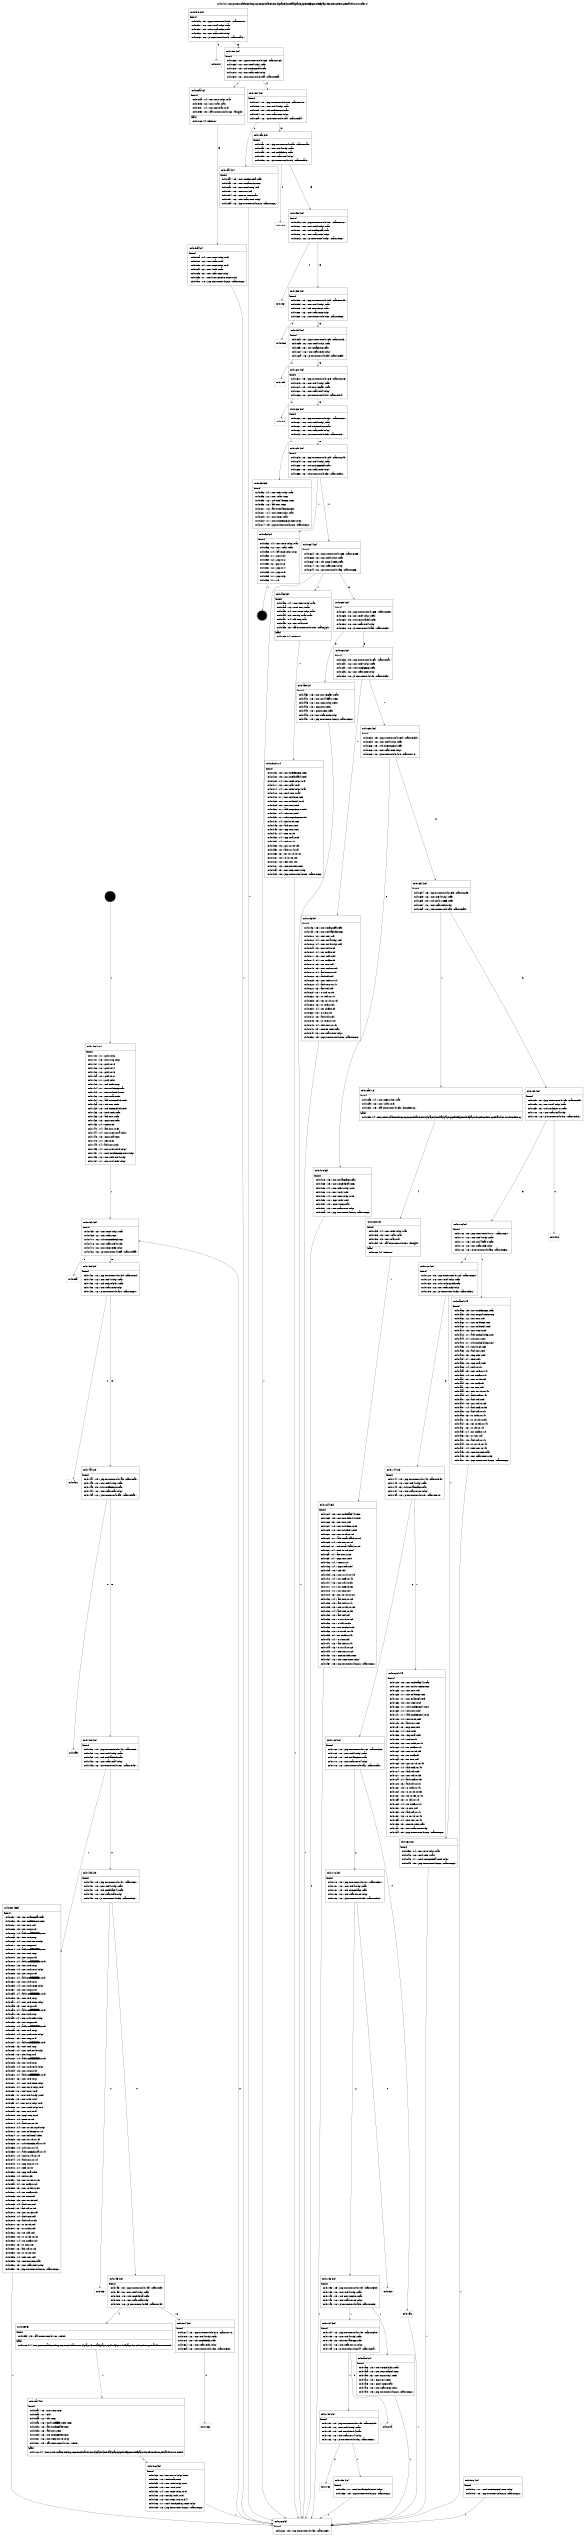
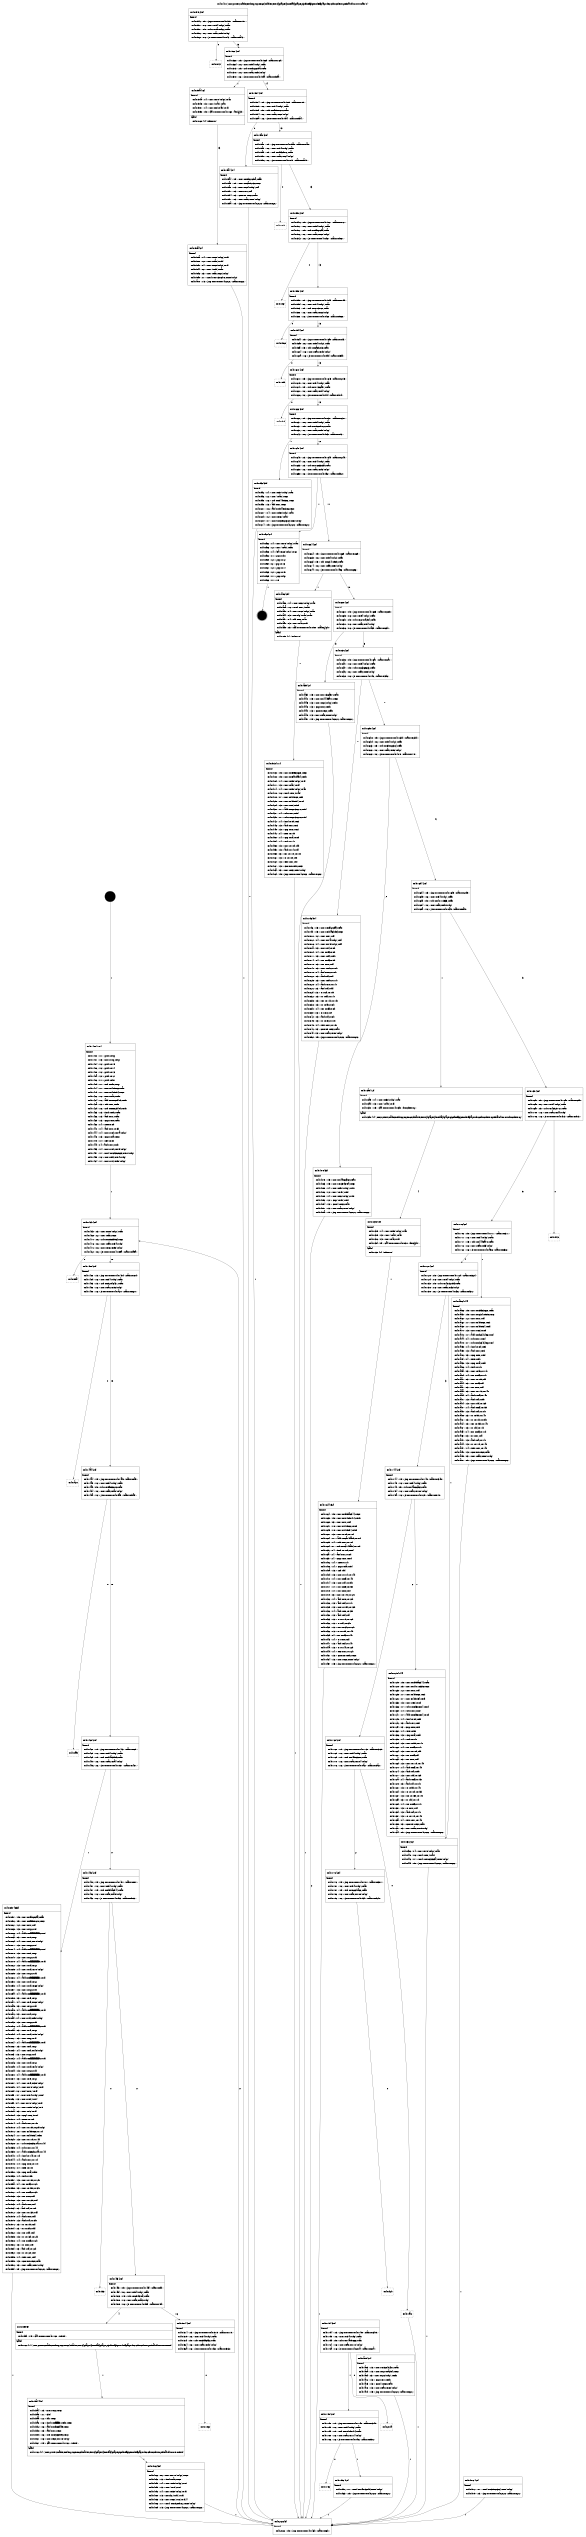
(263, 1535) -> (255, 1527)
(350, 2292) -> none
